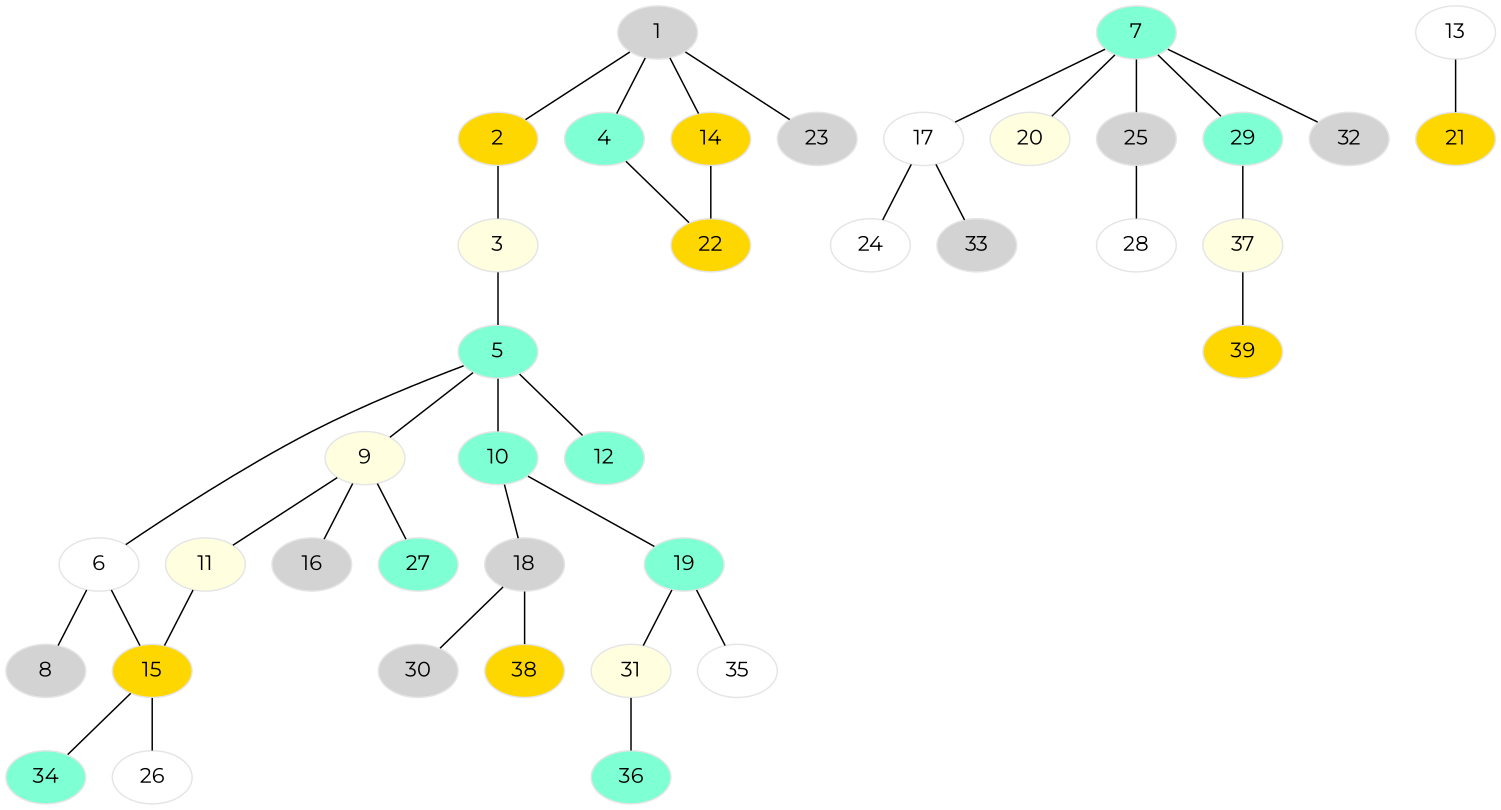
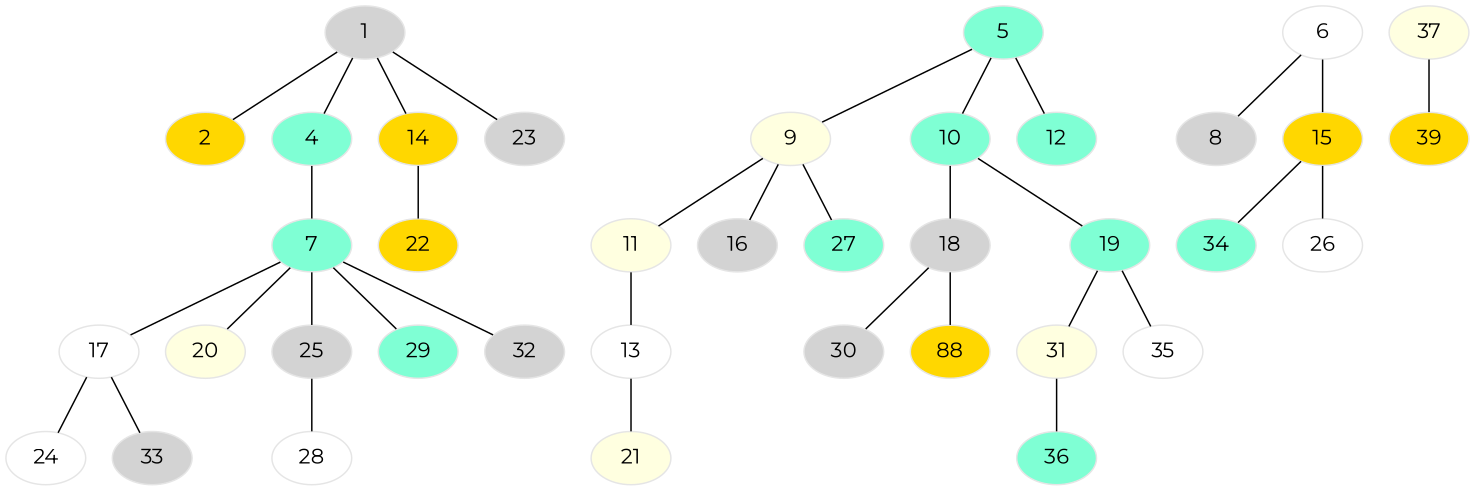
(1456, 139) -> (631, 458)
(657, 192) -> (312, 192)
(1243, 192) -> none
(498, 245) -> none
(289, 444) -> none
(179, 618) -> (631, 299)
(525, 671) -> (950, 352)
